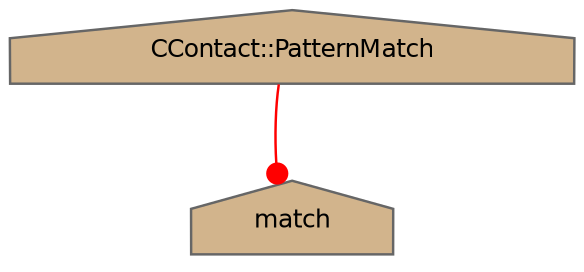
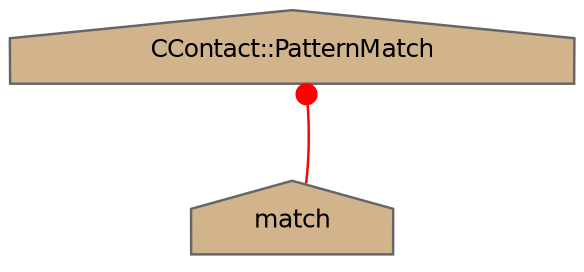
(276, 124) -> (309, 144)
